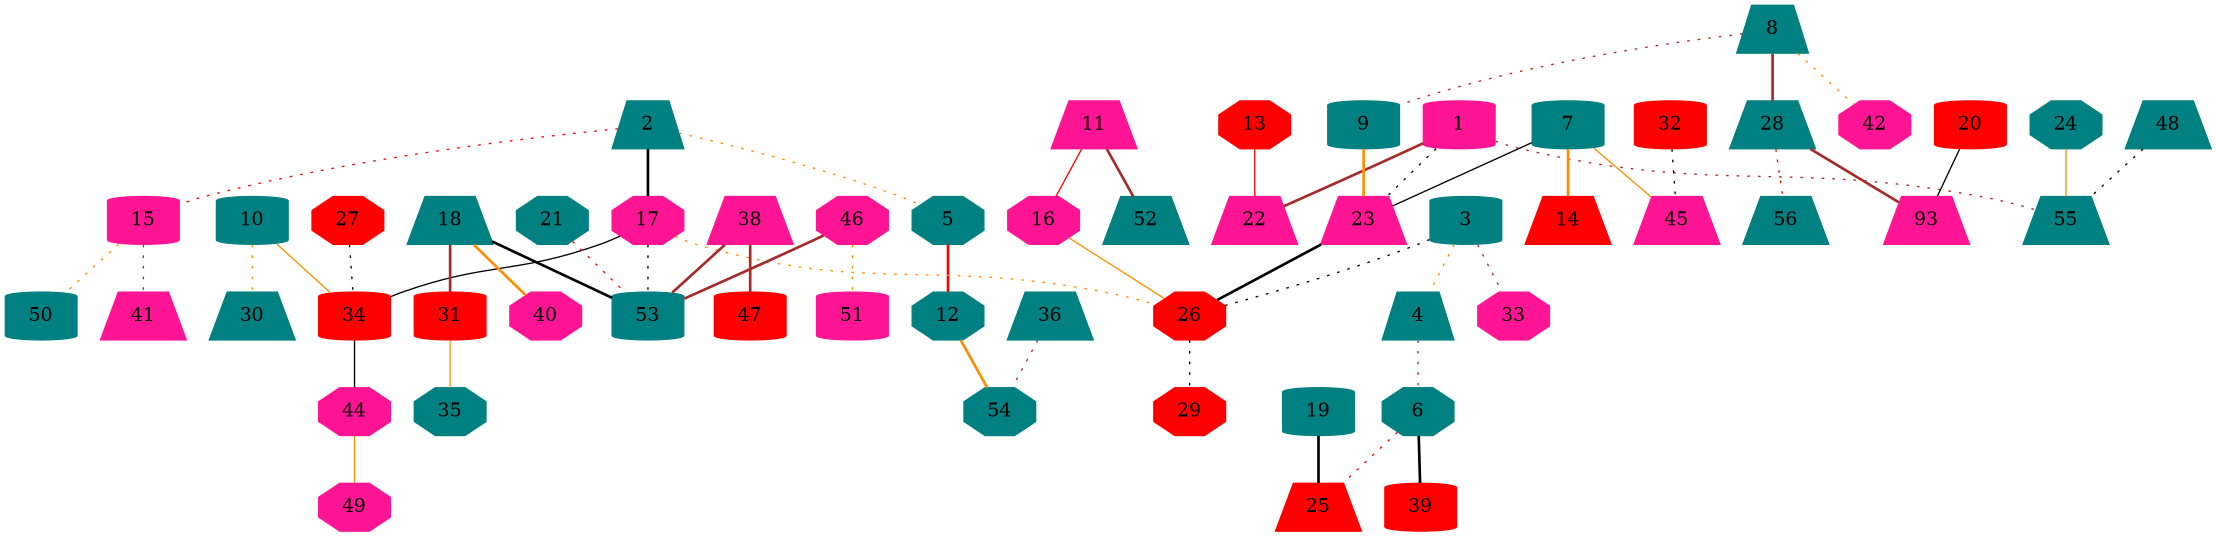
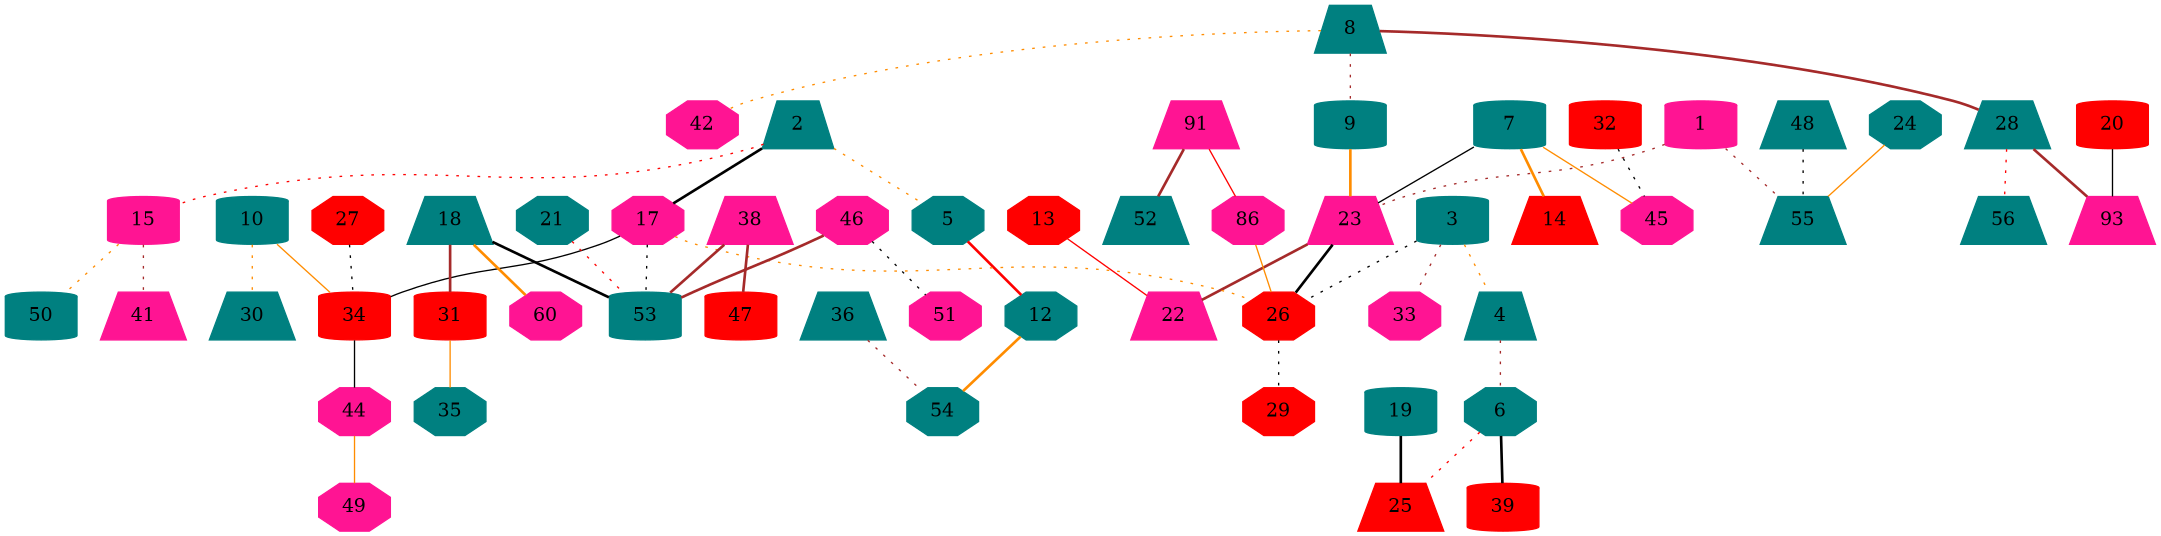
(1094, 125) -> (1196, 125)
(1411, 173) -> (1522, 174)
(1354, 175) -> (1255, 272)
(1044, 220) -> (1248, 220)
(1677, 220) -> (1657, 220)
(852, 264) -> (892, 262)
(546, 316) -> (546, 316)
(852, 316) -> (945, 316)
